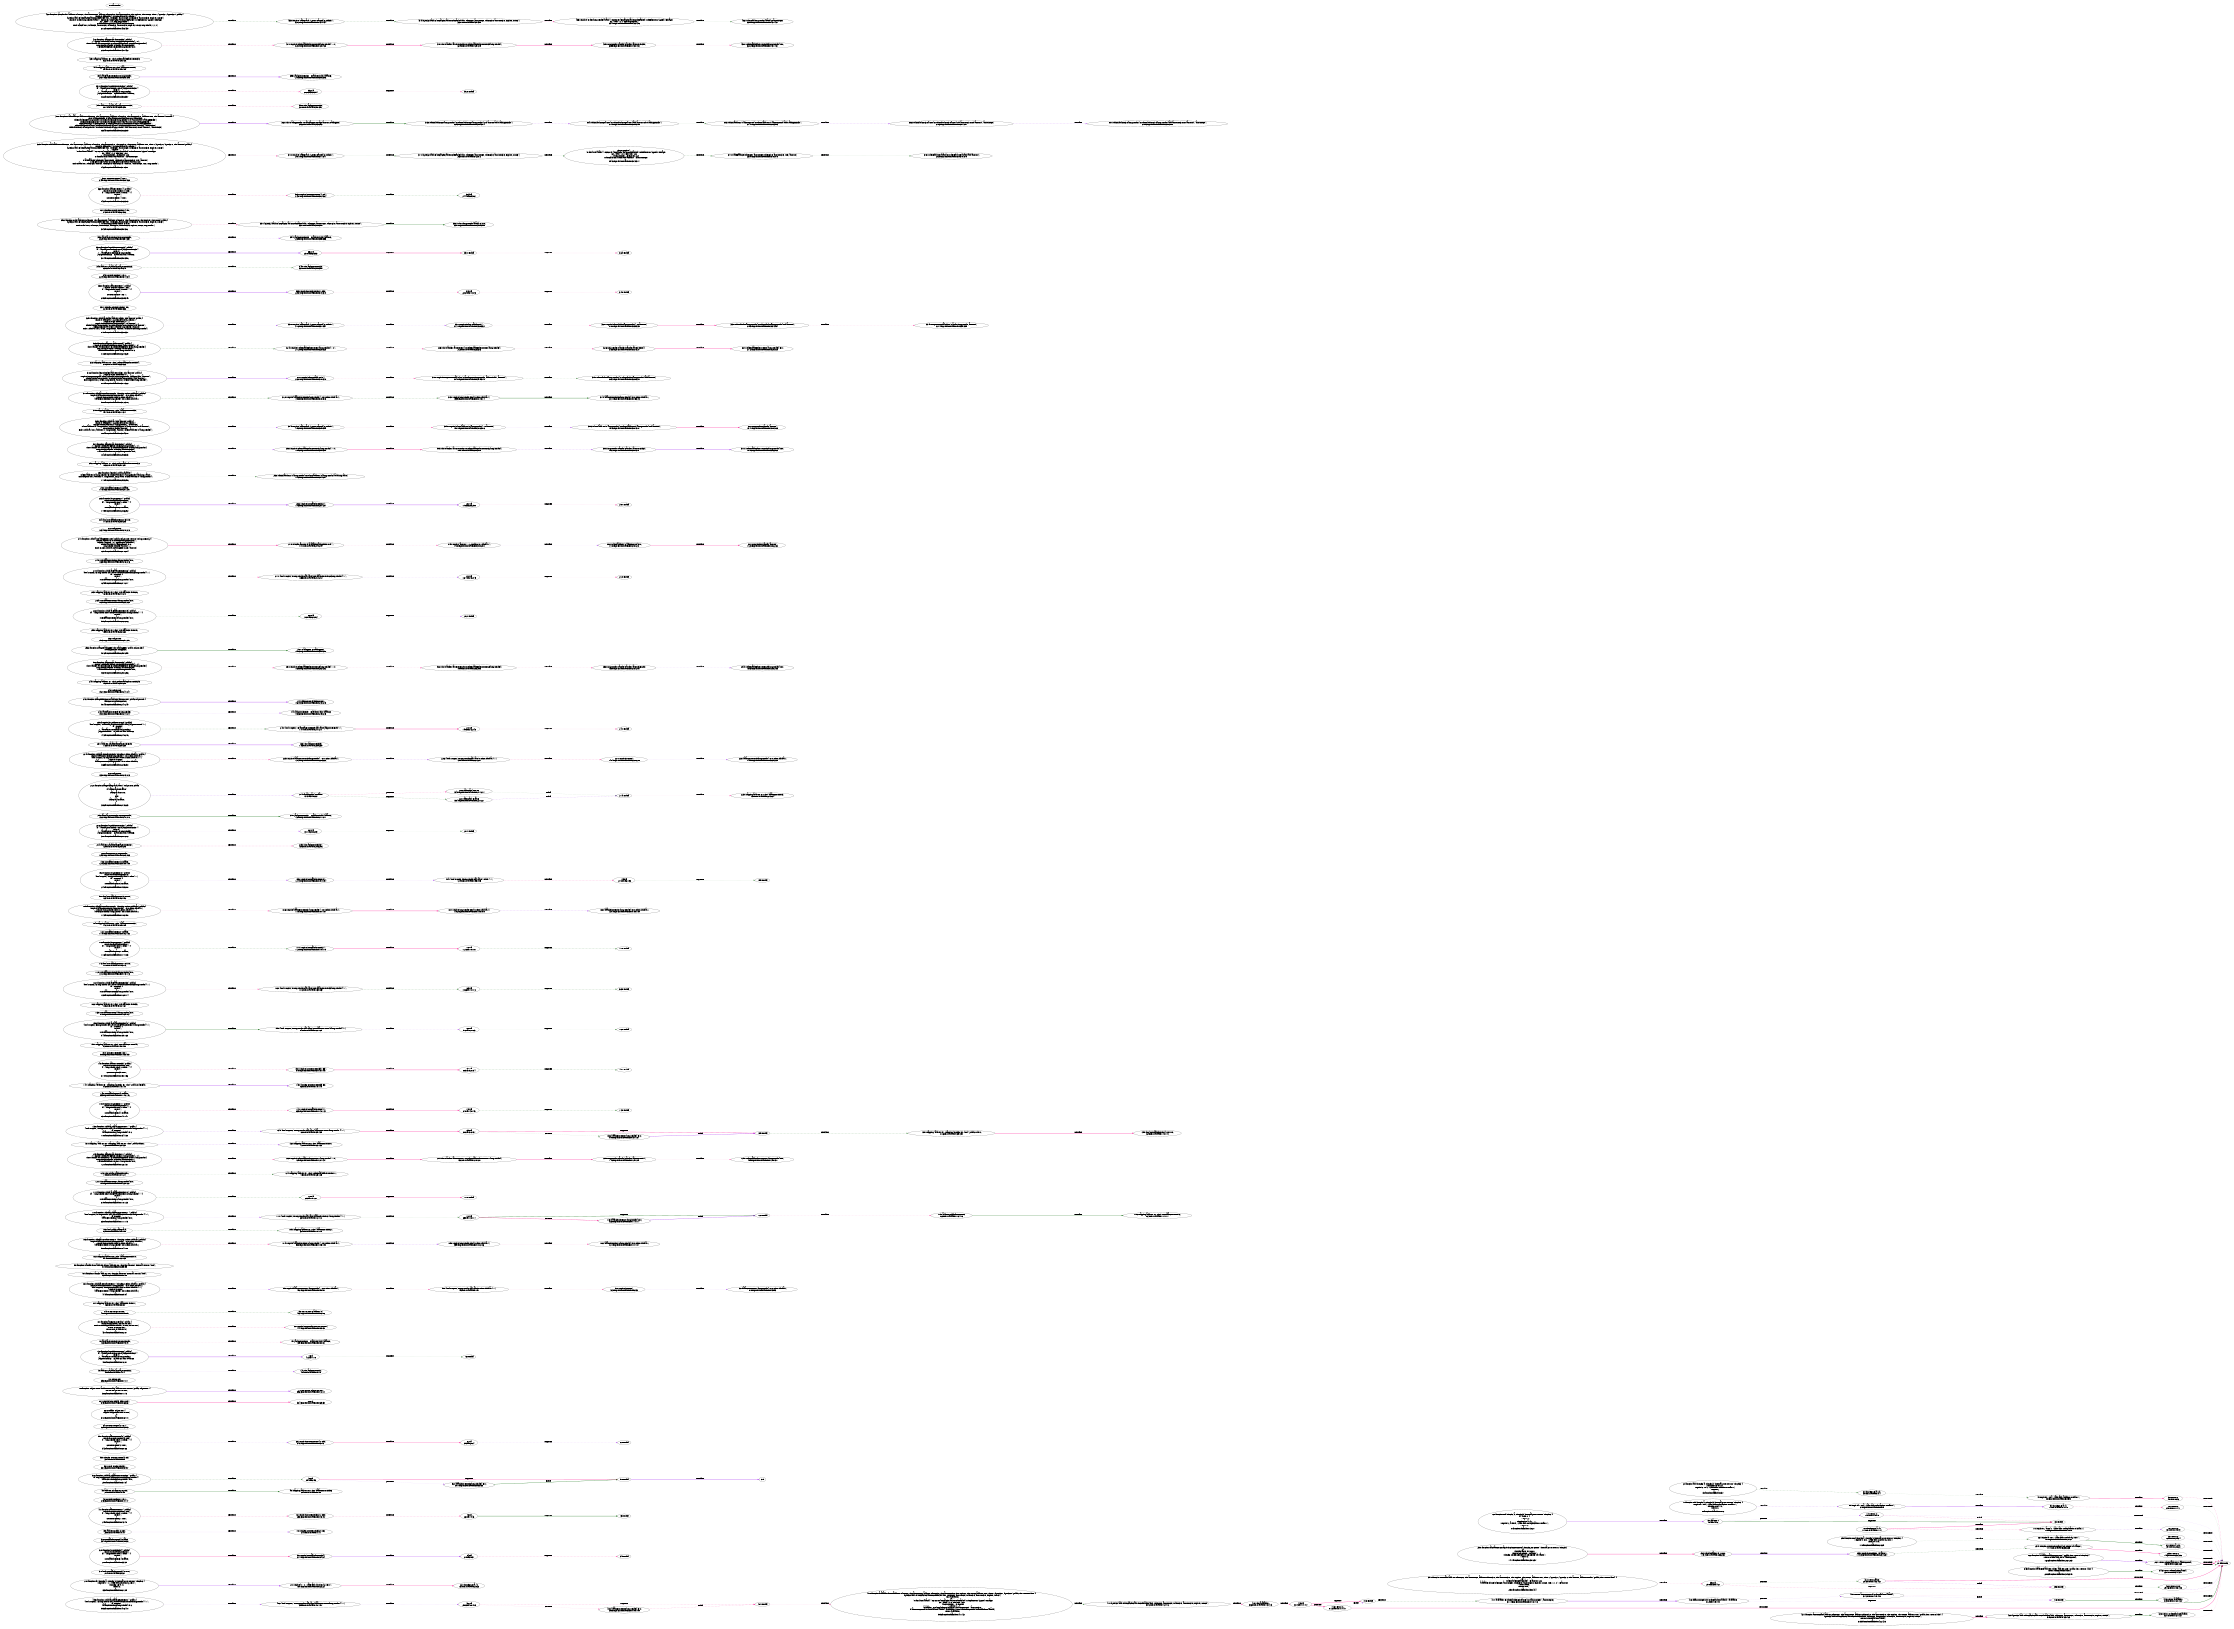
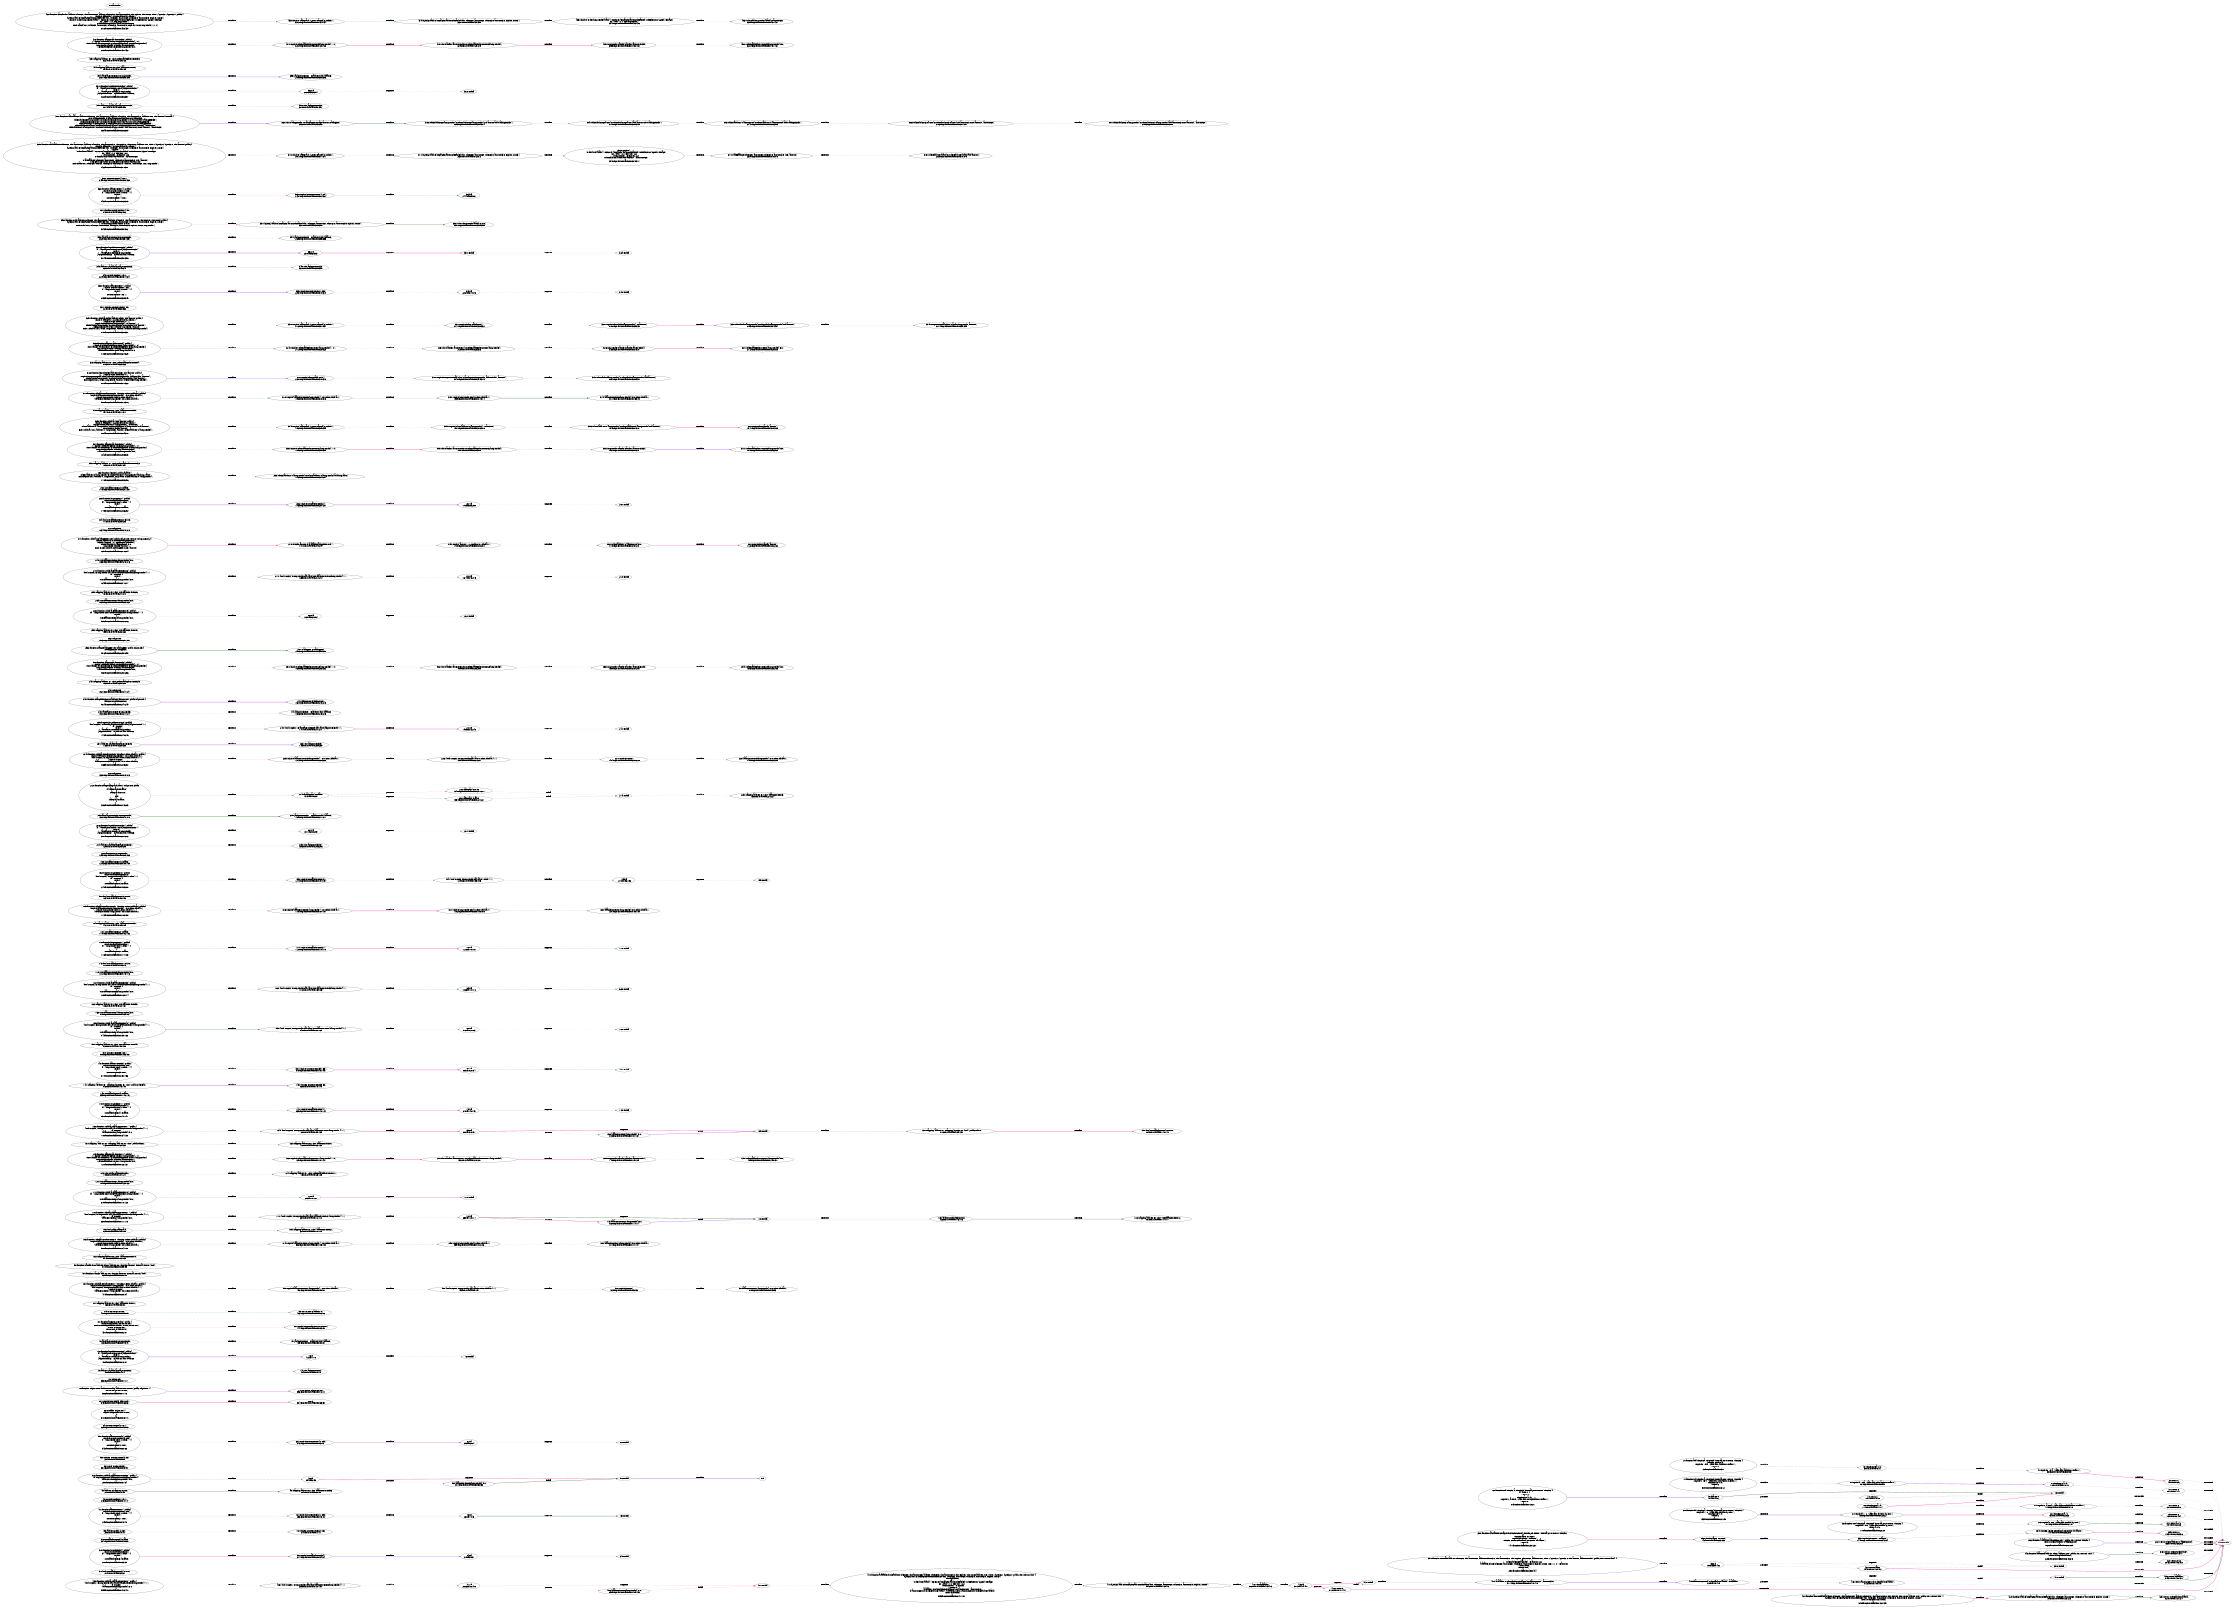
none -> (2118, 1515)
